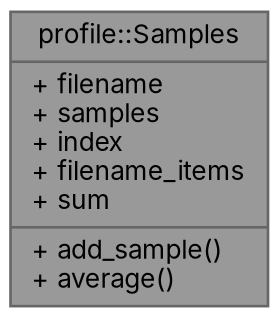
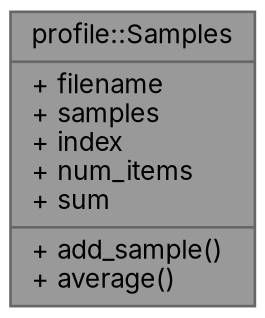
(139, 172) -> (113, 172)
